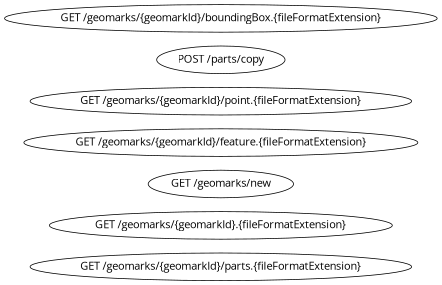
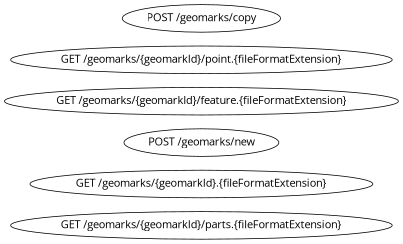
(221, 18) -> none
(221, 60) -> (201, 18)
(221, 184) -> (201, 143)
